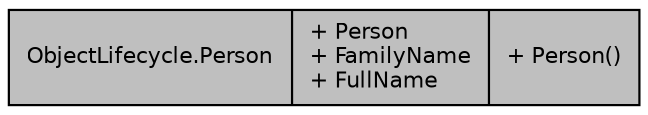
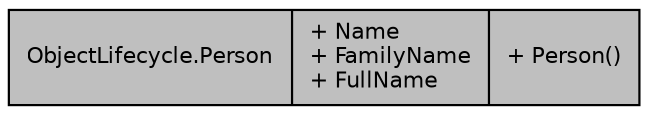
(360, 32) -> (355, 32)
